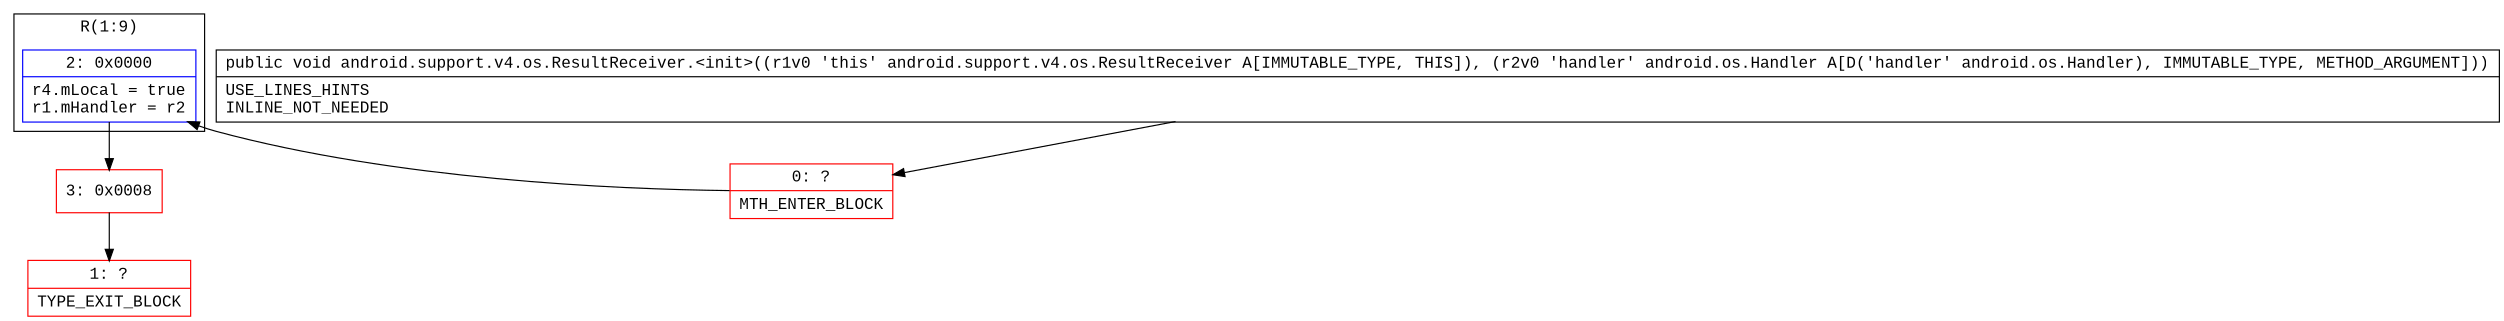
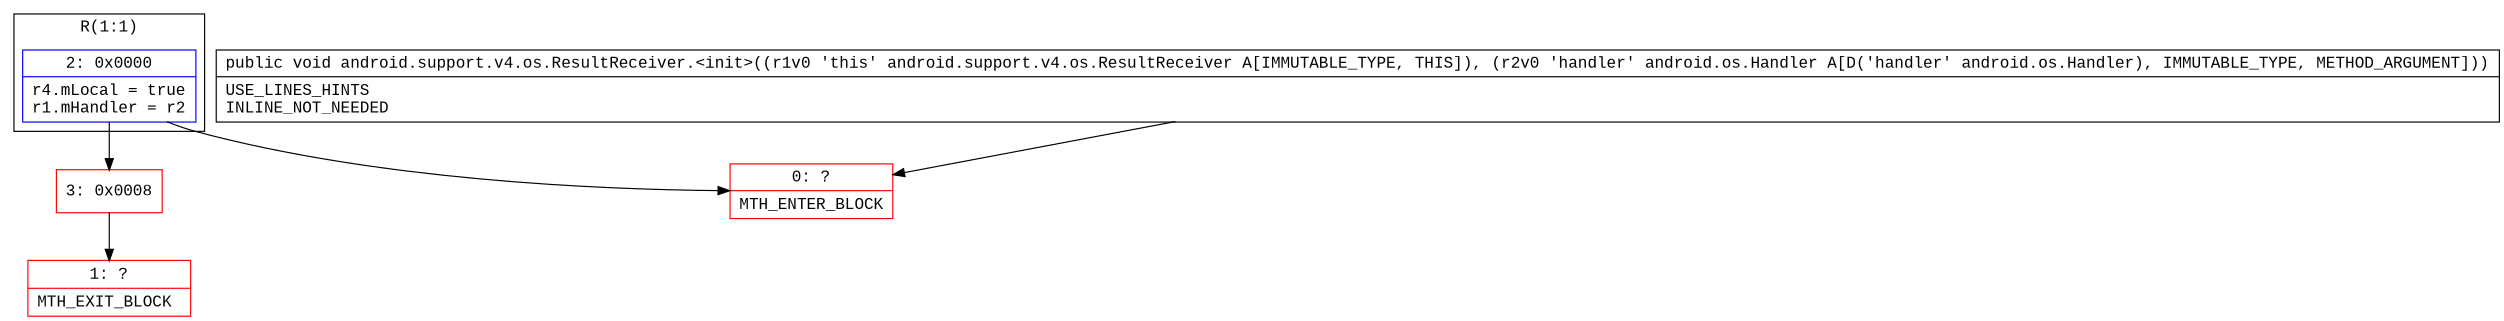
(109, 27) -> (109, 27)
(462, 175) -> (440, 175)
(109, 302) -> (105, 302)
